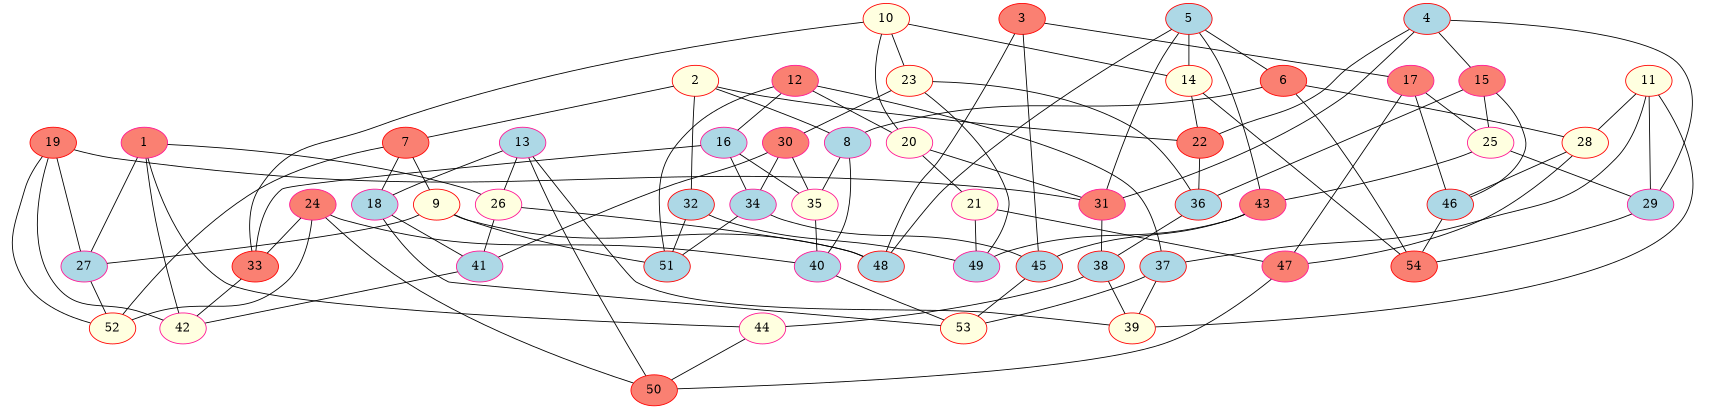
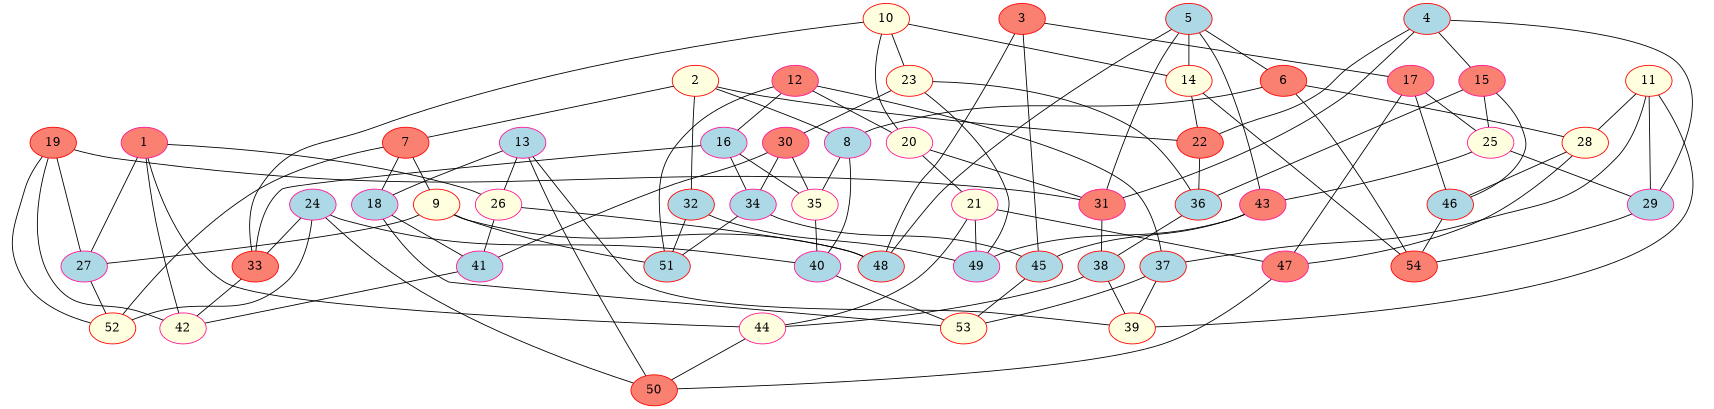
(313, 205) -> (313, 205)
none -> (895, 292)
